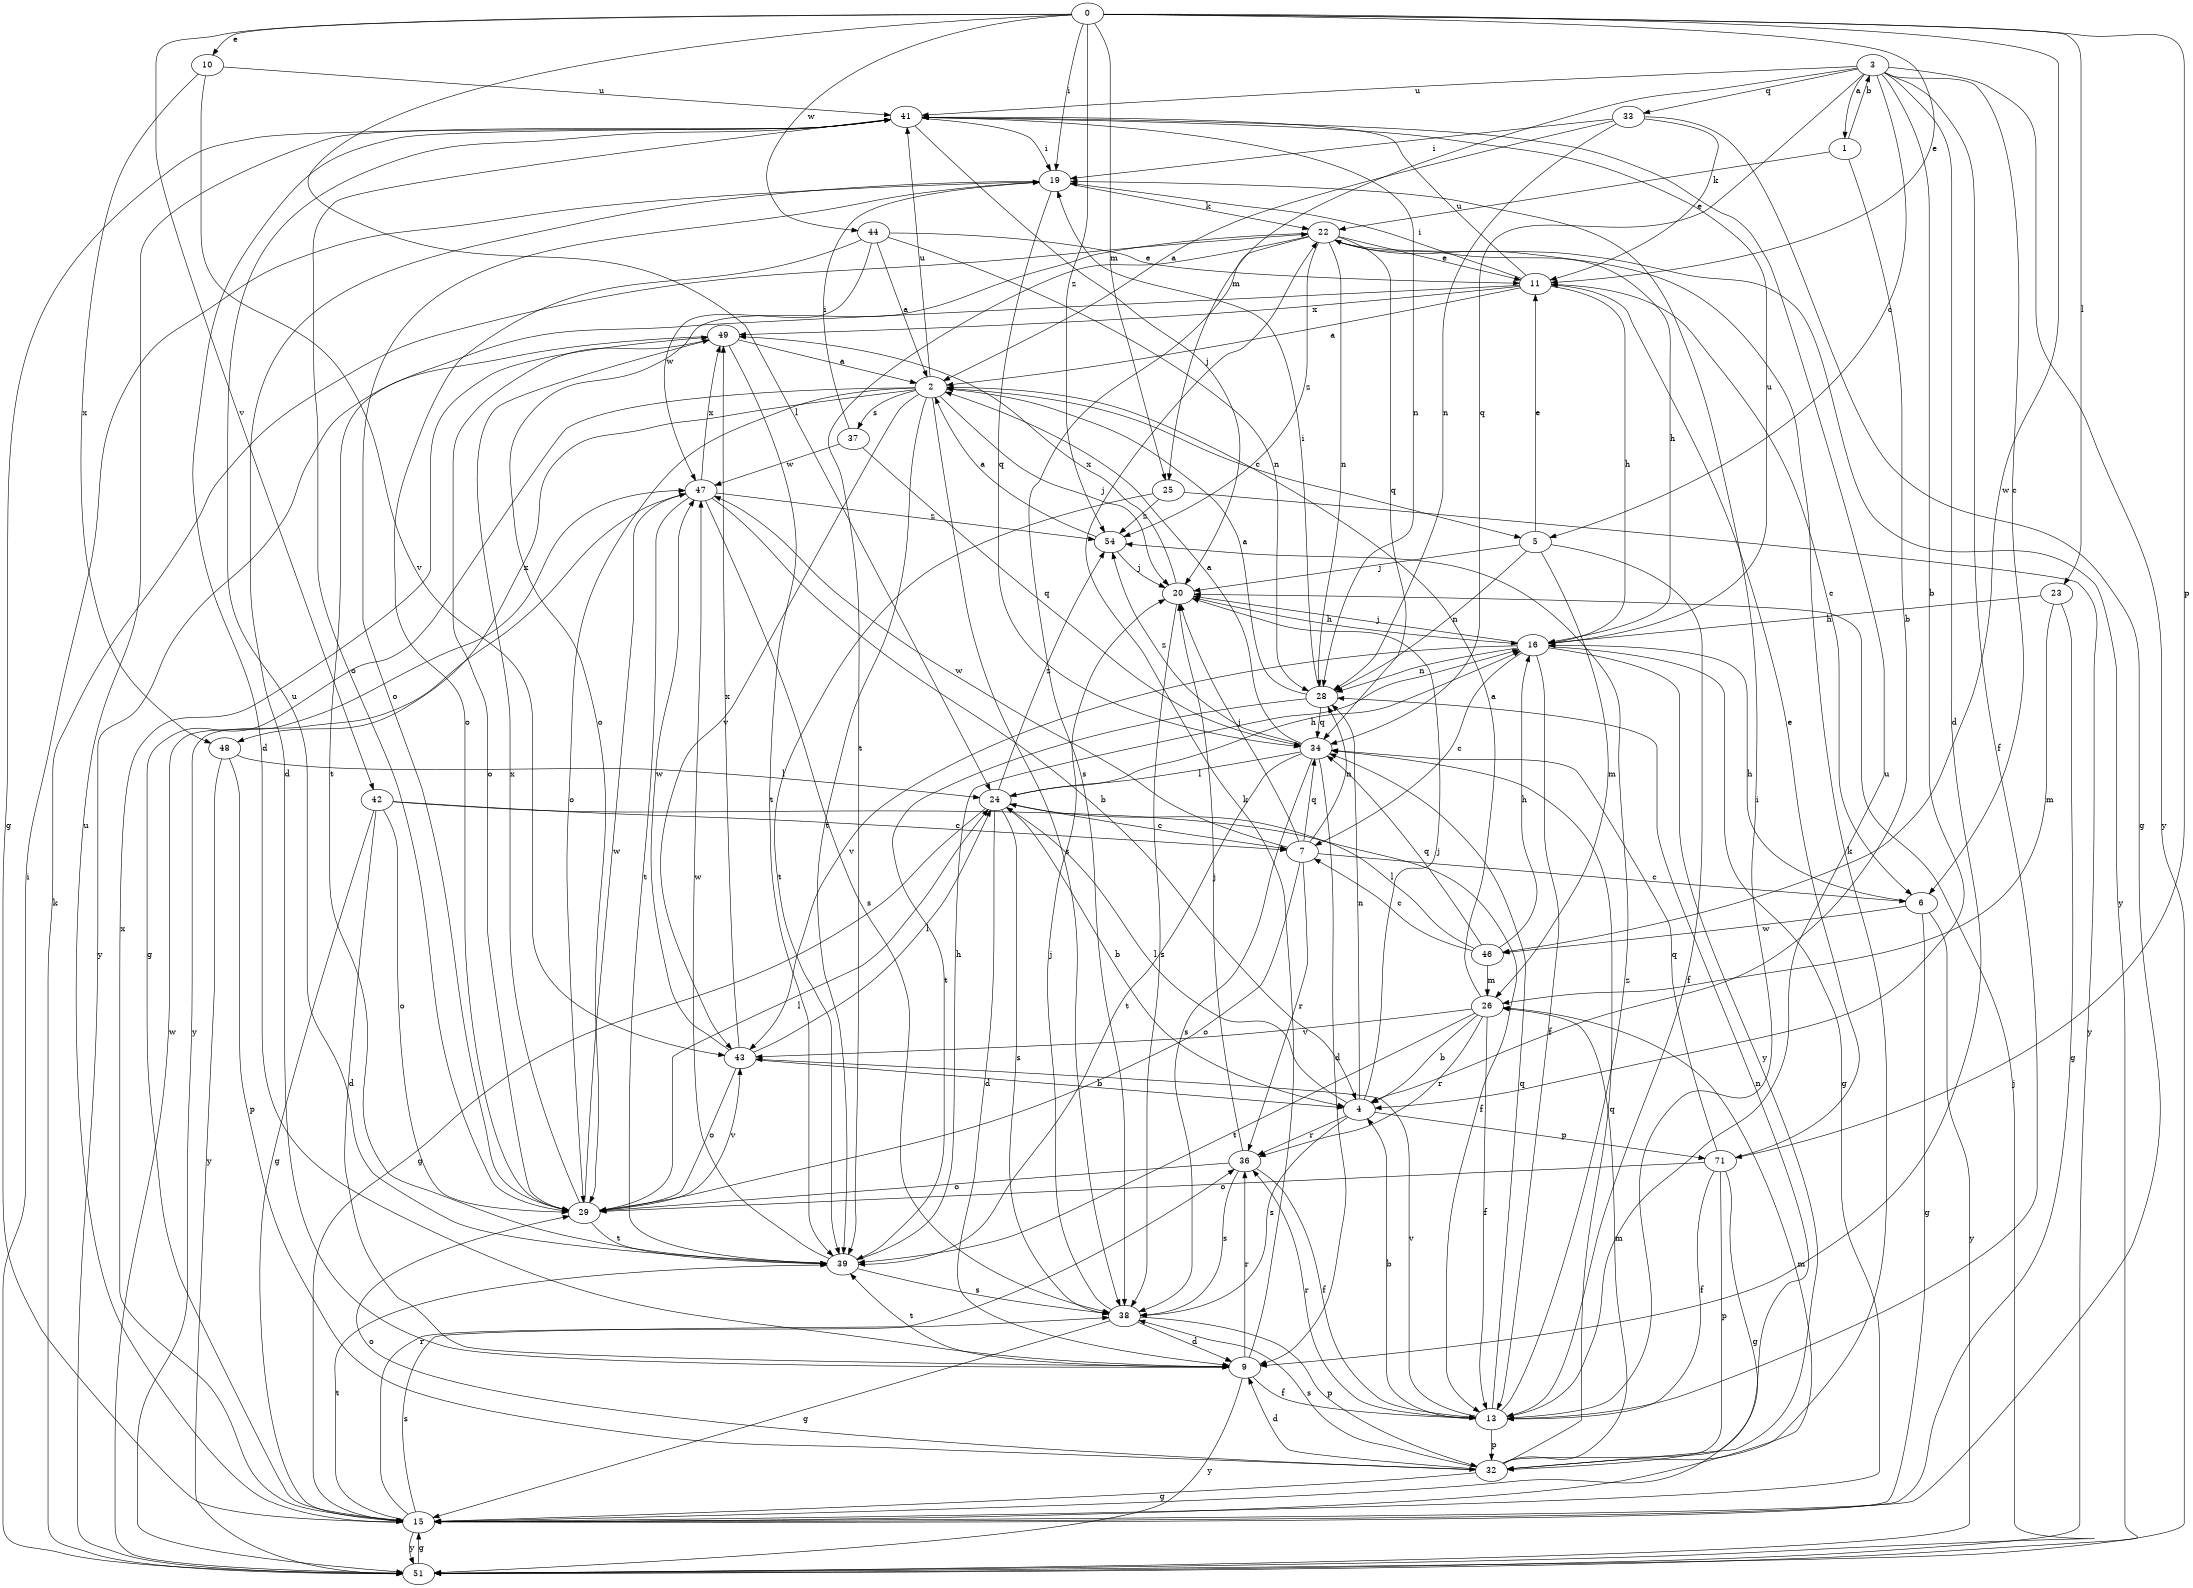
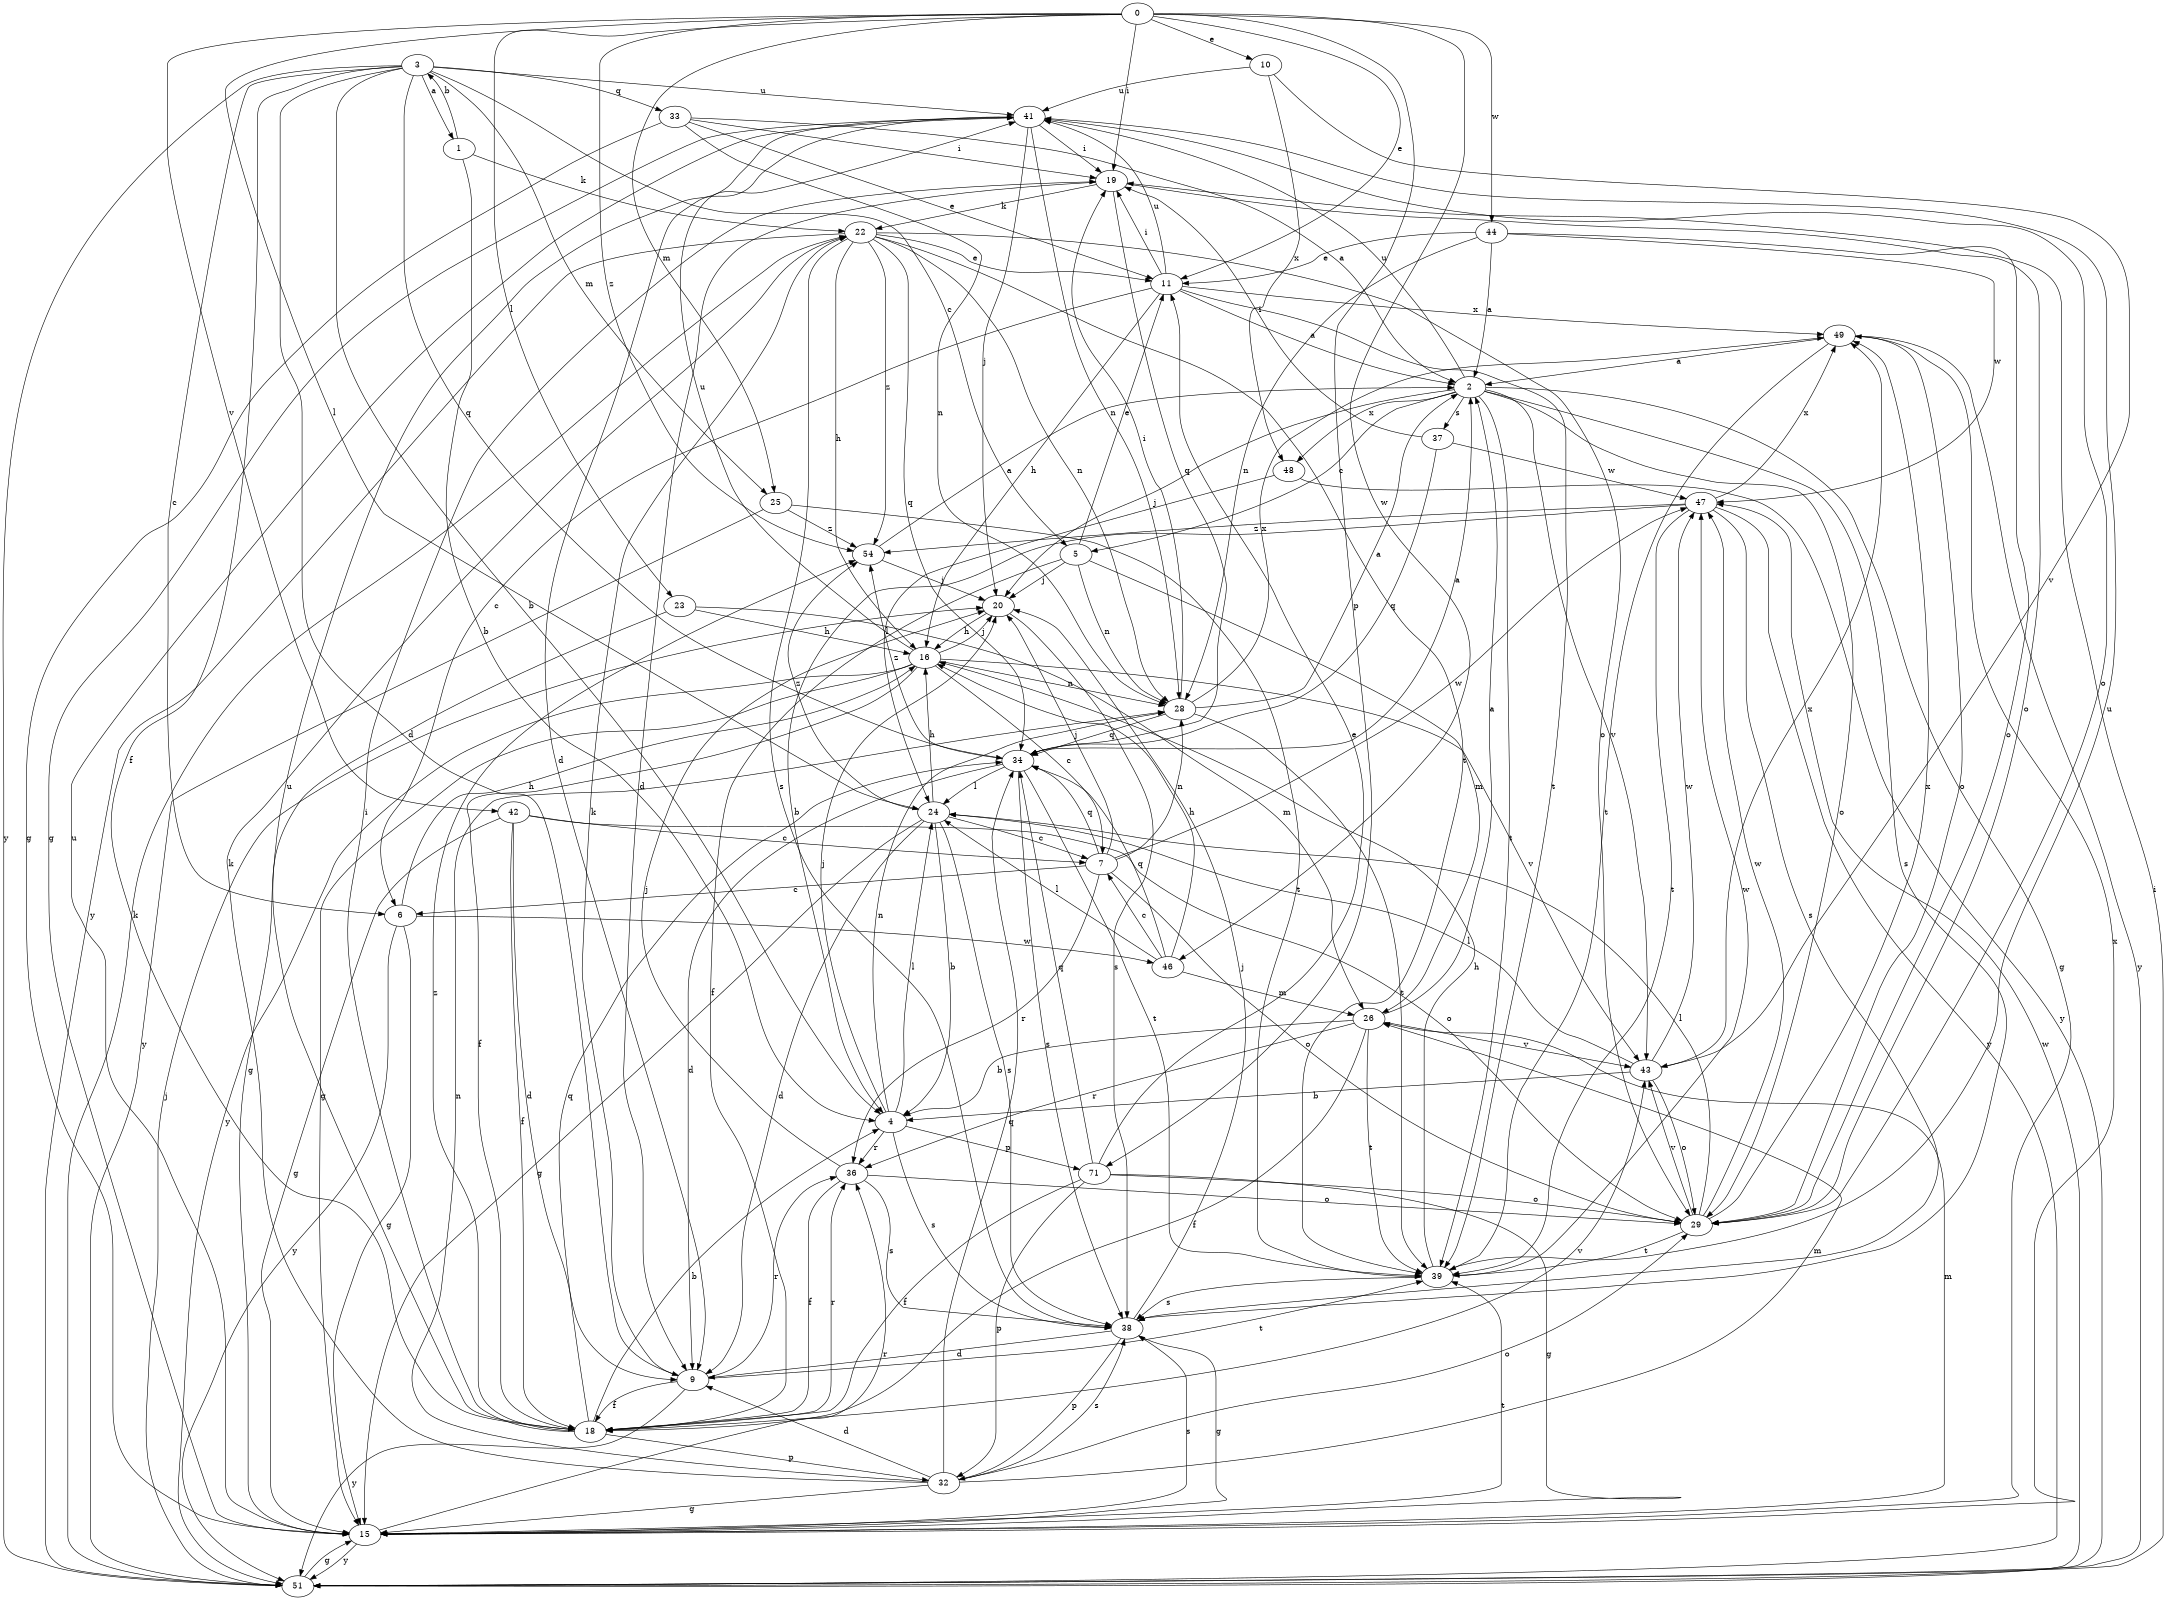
(1008, 408) -> (1397, 383)
(1783, 1120) -> (301, 941)
(1492, 1419) -> (590, 1432)
(593, 1428) -> none
